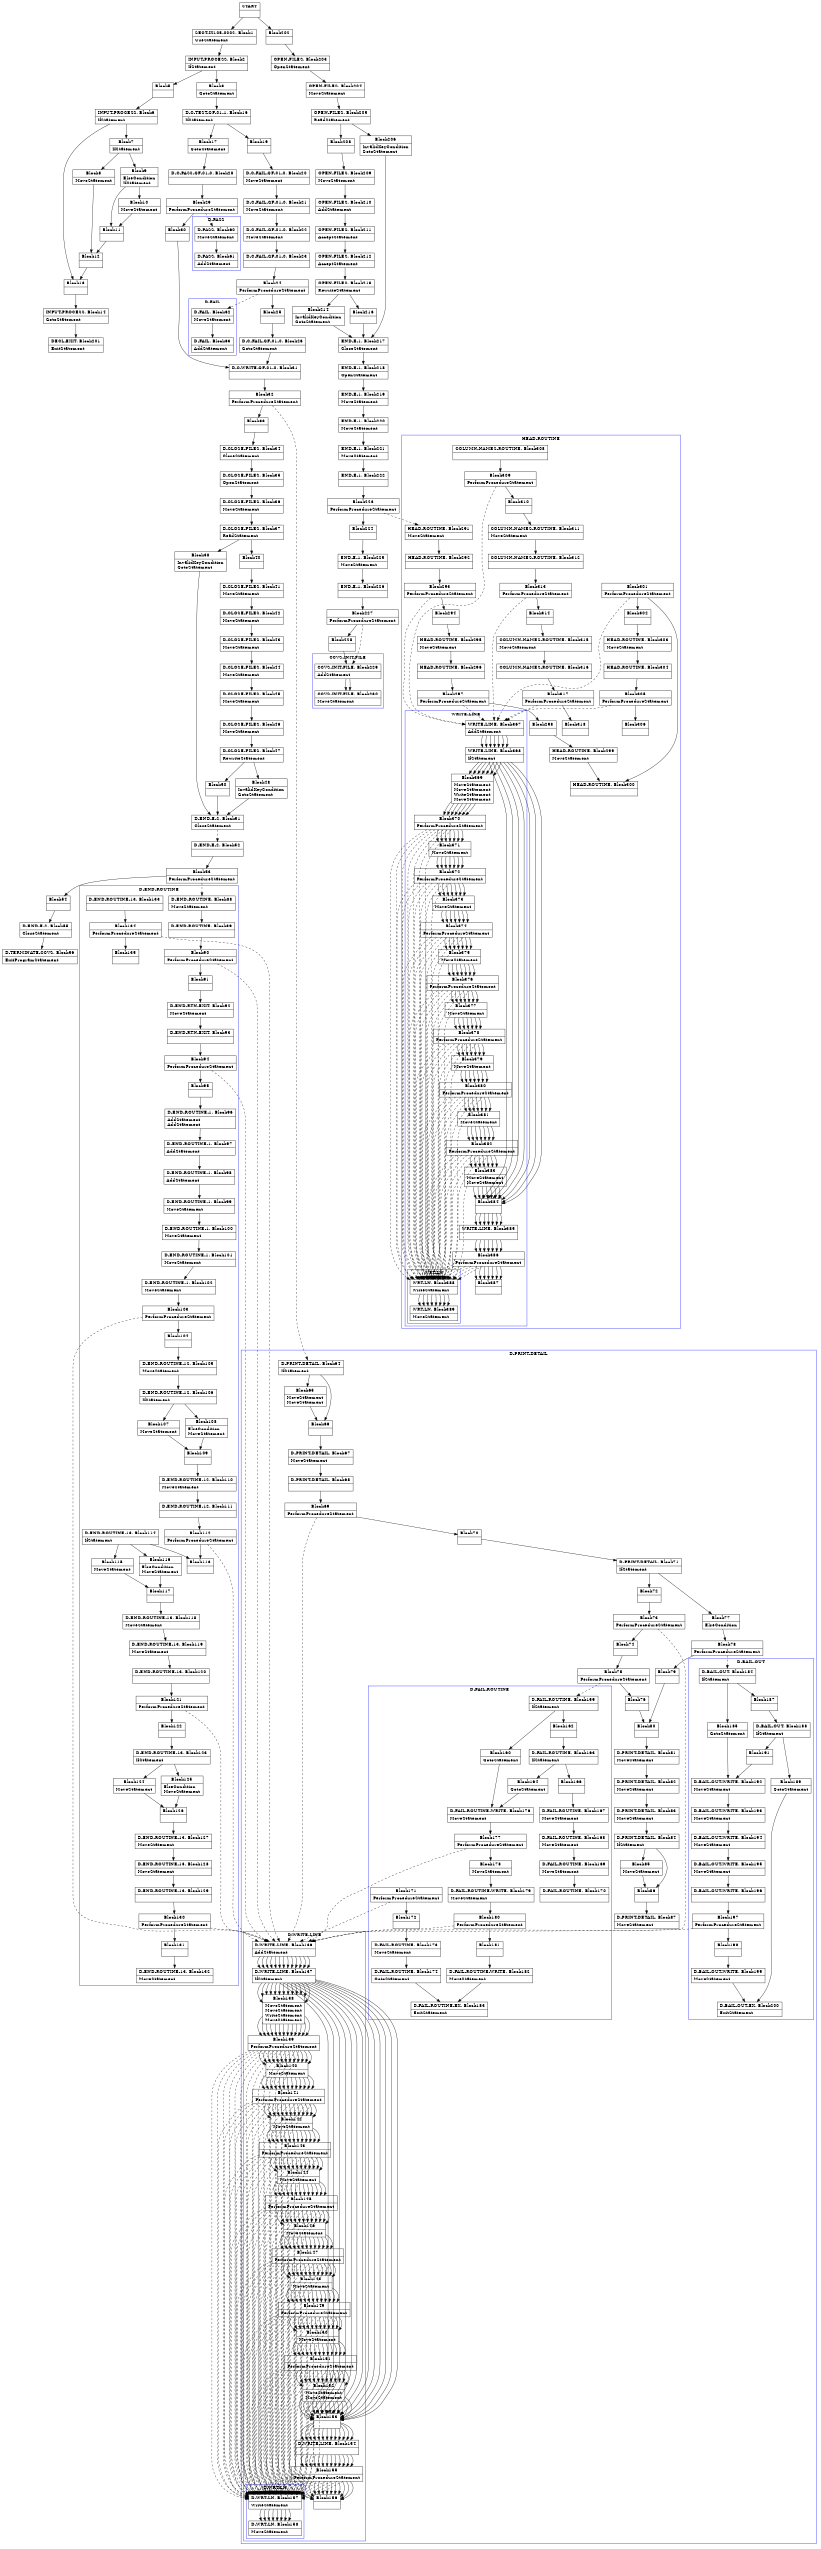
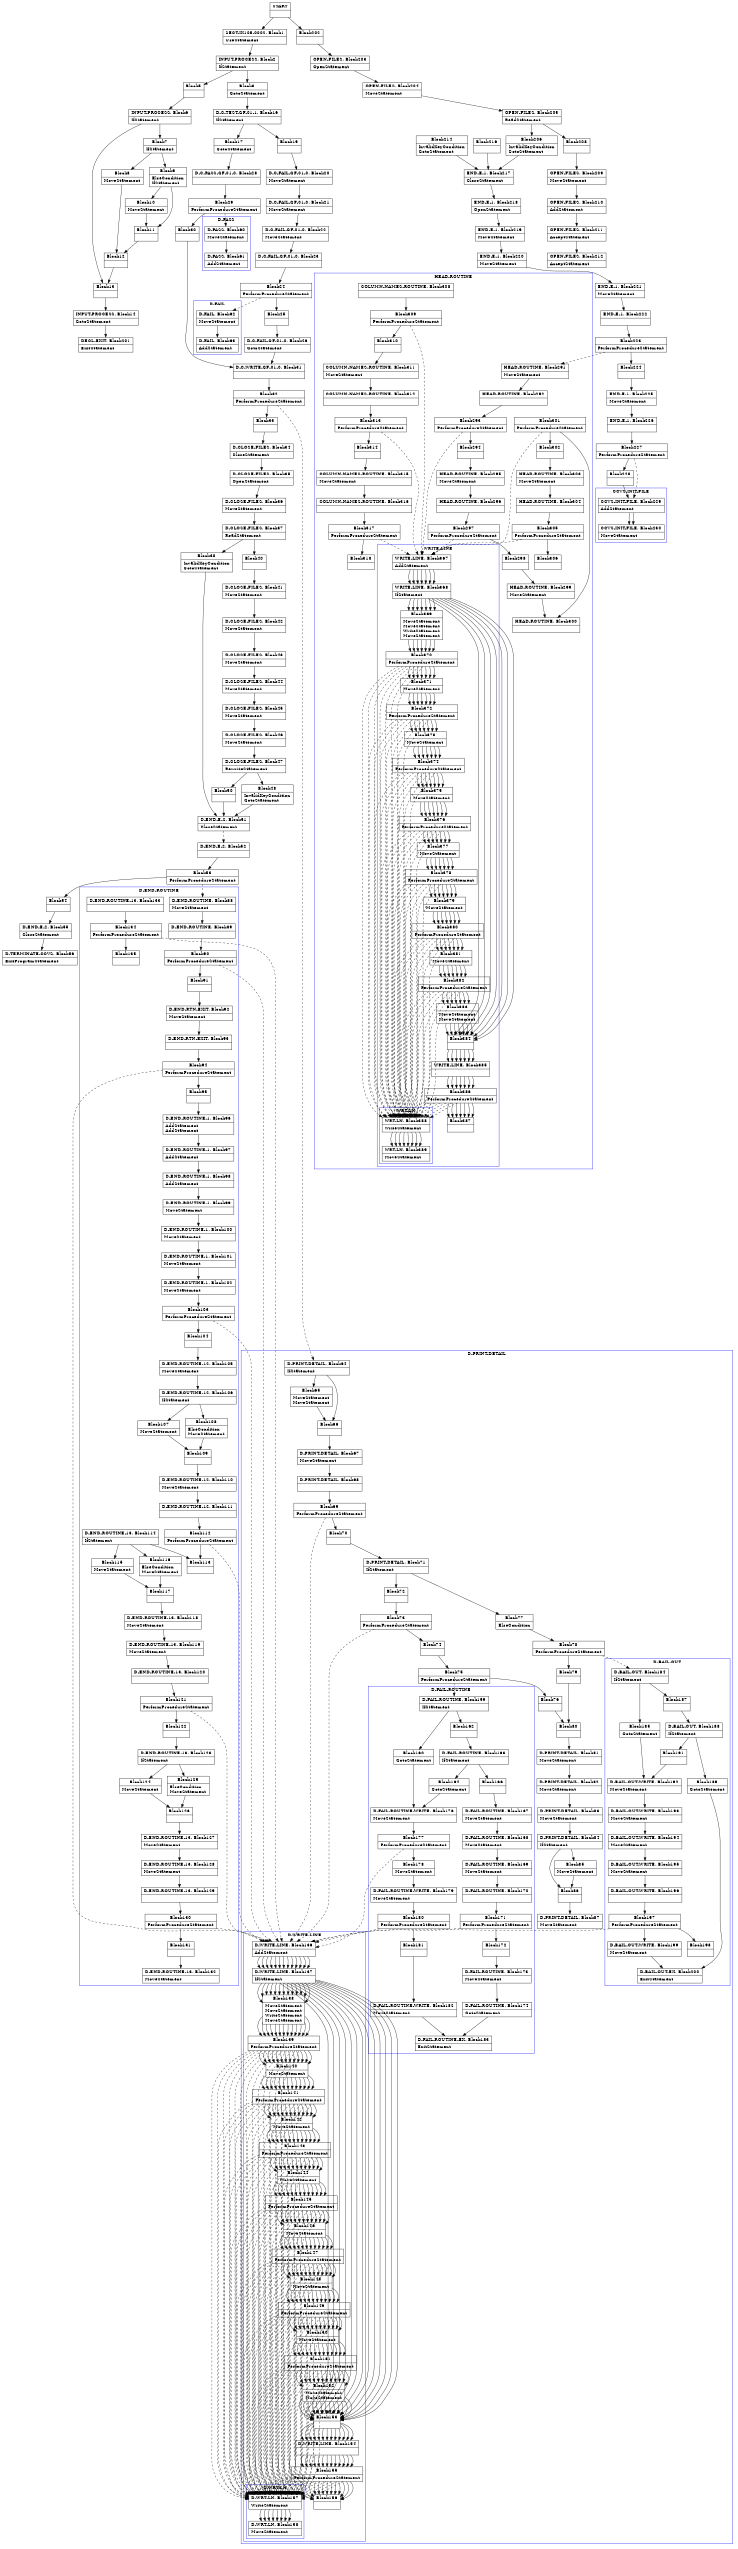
(345, 287) -> none
none -> (497, 1907)
(728, 1961) -> (645, 1934)
